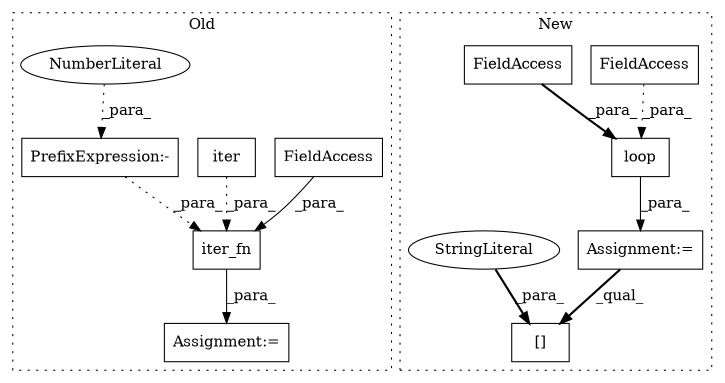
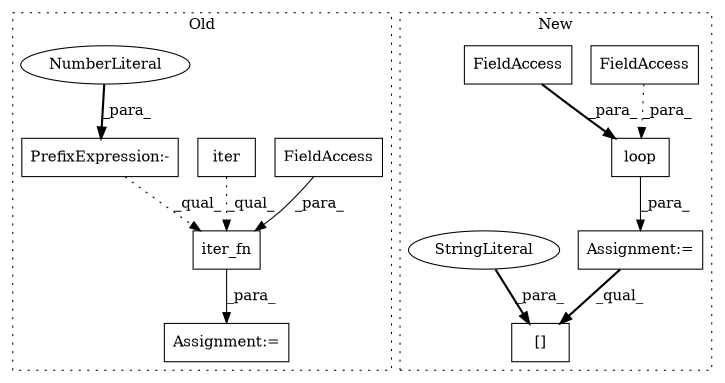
(103, 106) -> (103, 106)
(198, 204) -> (198, 204)
(251, 204) -> (251, 204)
